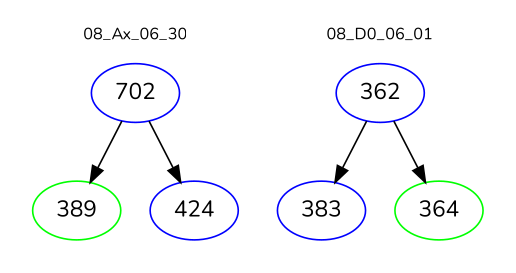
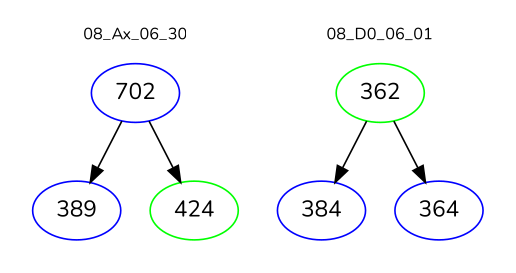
(380, 93) -> (380, 93)
(77, 211) -> (77, 211)
(194, 211) -> (194, 211)
(321, 211) -> (321, 211)
(439, 211) -> (439, 211)
